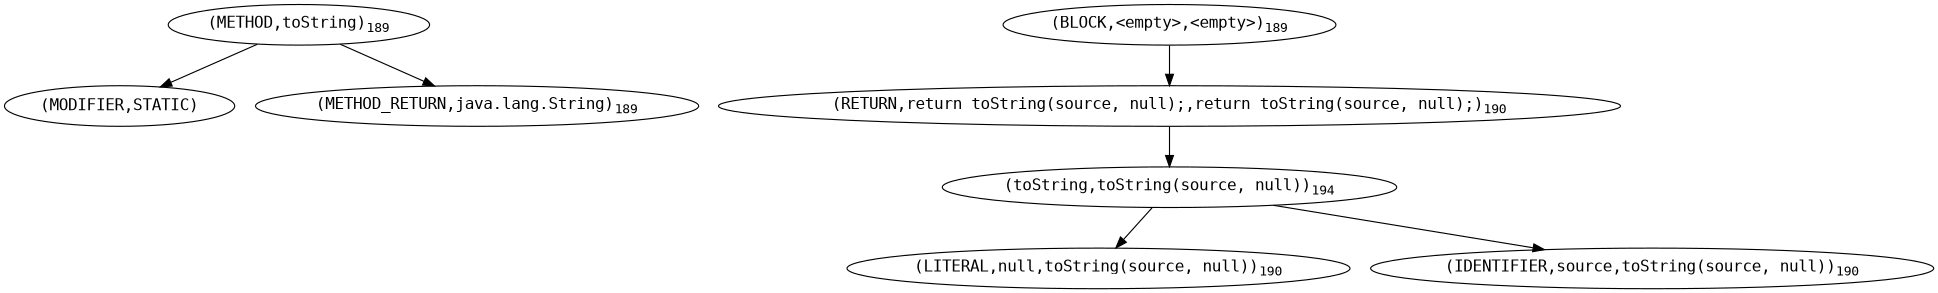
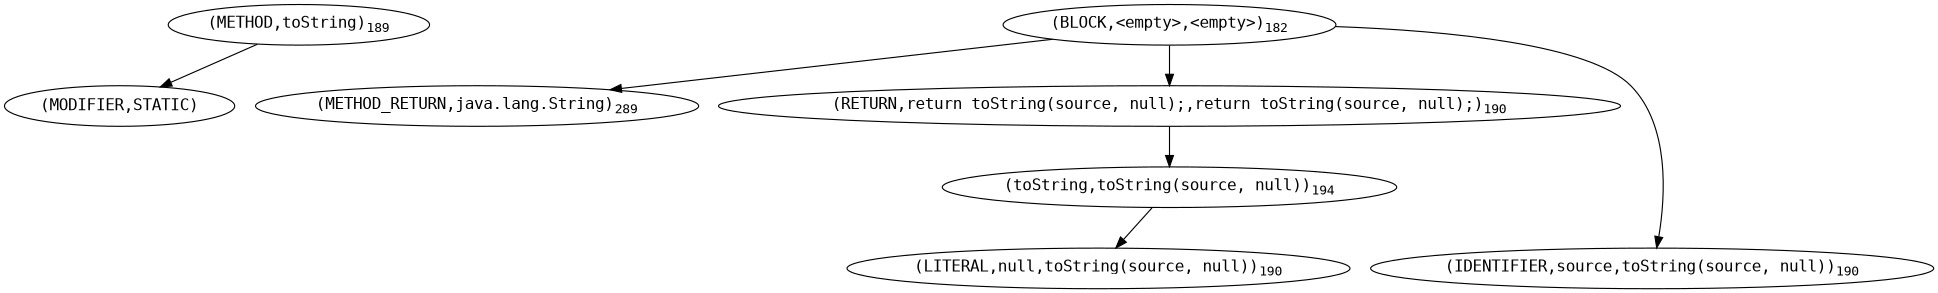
(1277, 23) -> (1277, 23)
(382, 63) -> (837, 64)
(627, 104) -> (627, 104)
(1403, 227) -> (1565, 54)
